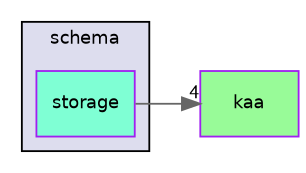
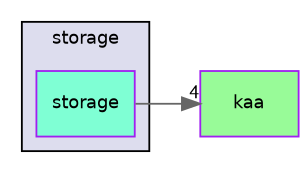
(86, 39) -> (86, 39)
